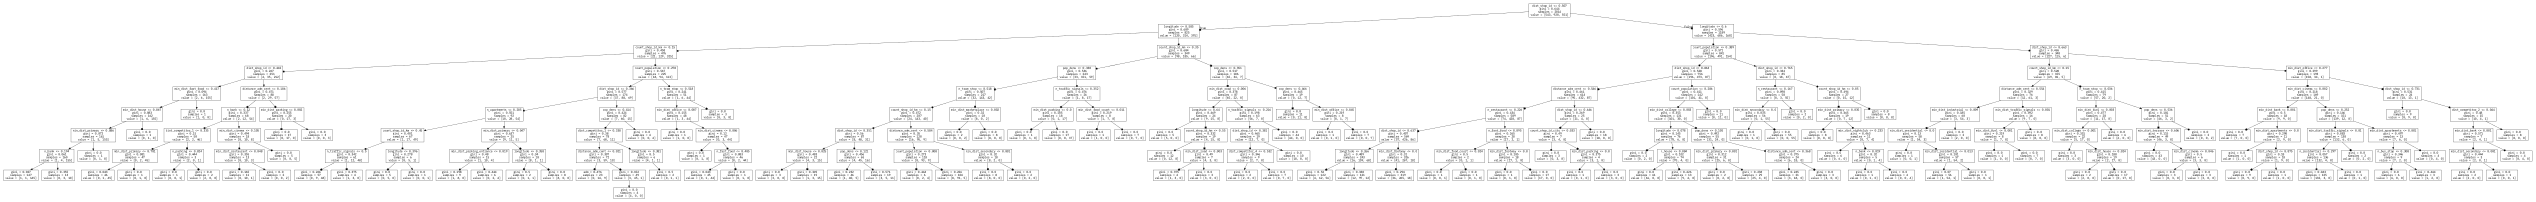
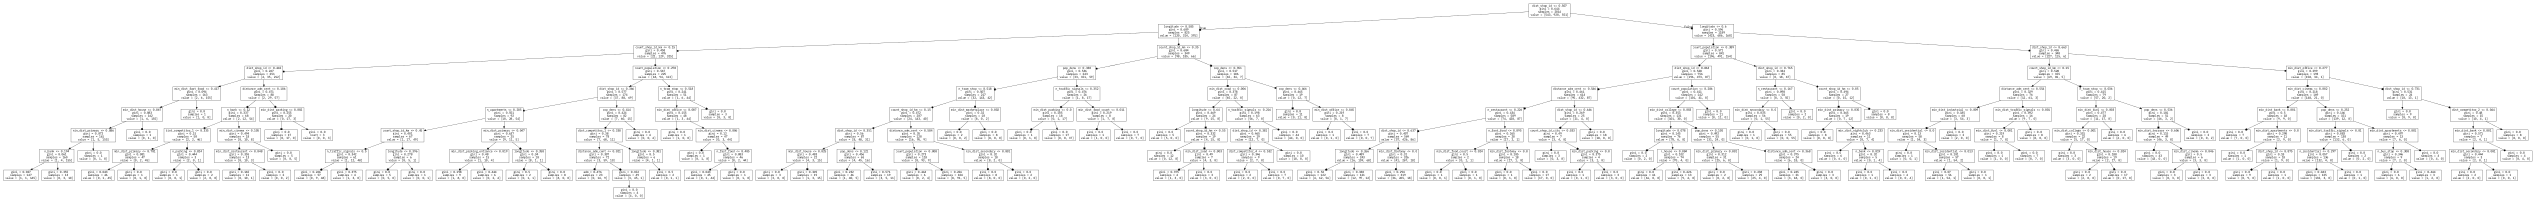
(317, 135) -> (317, 135)
